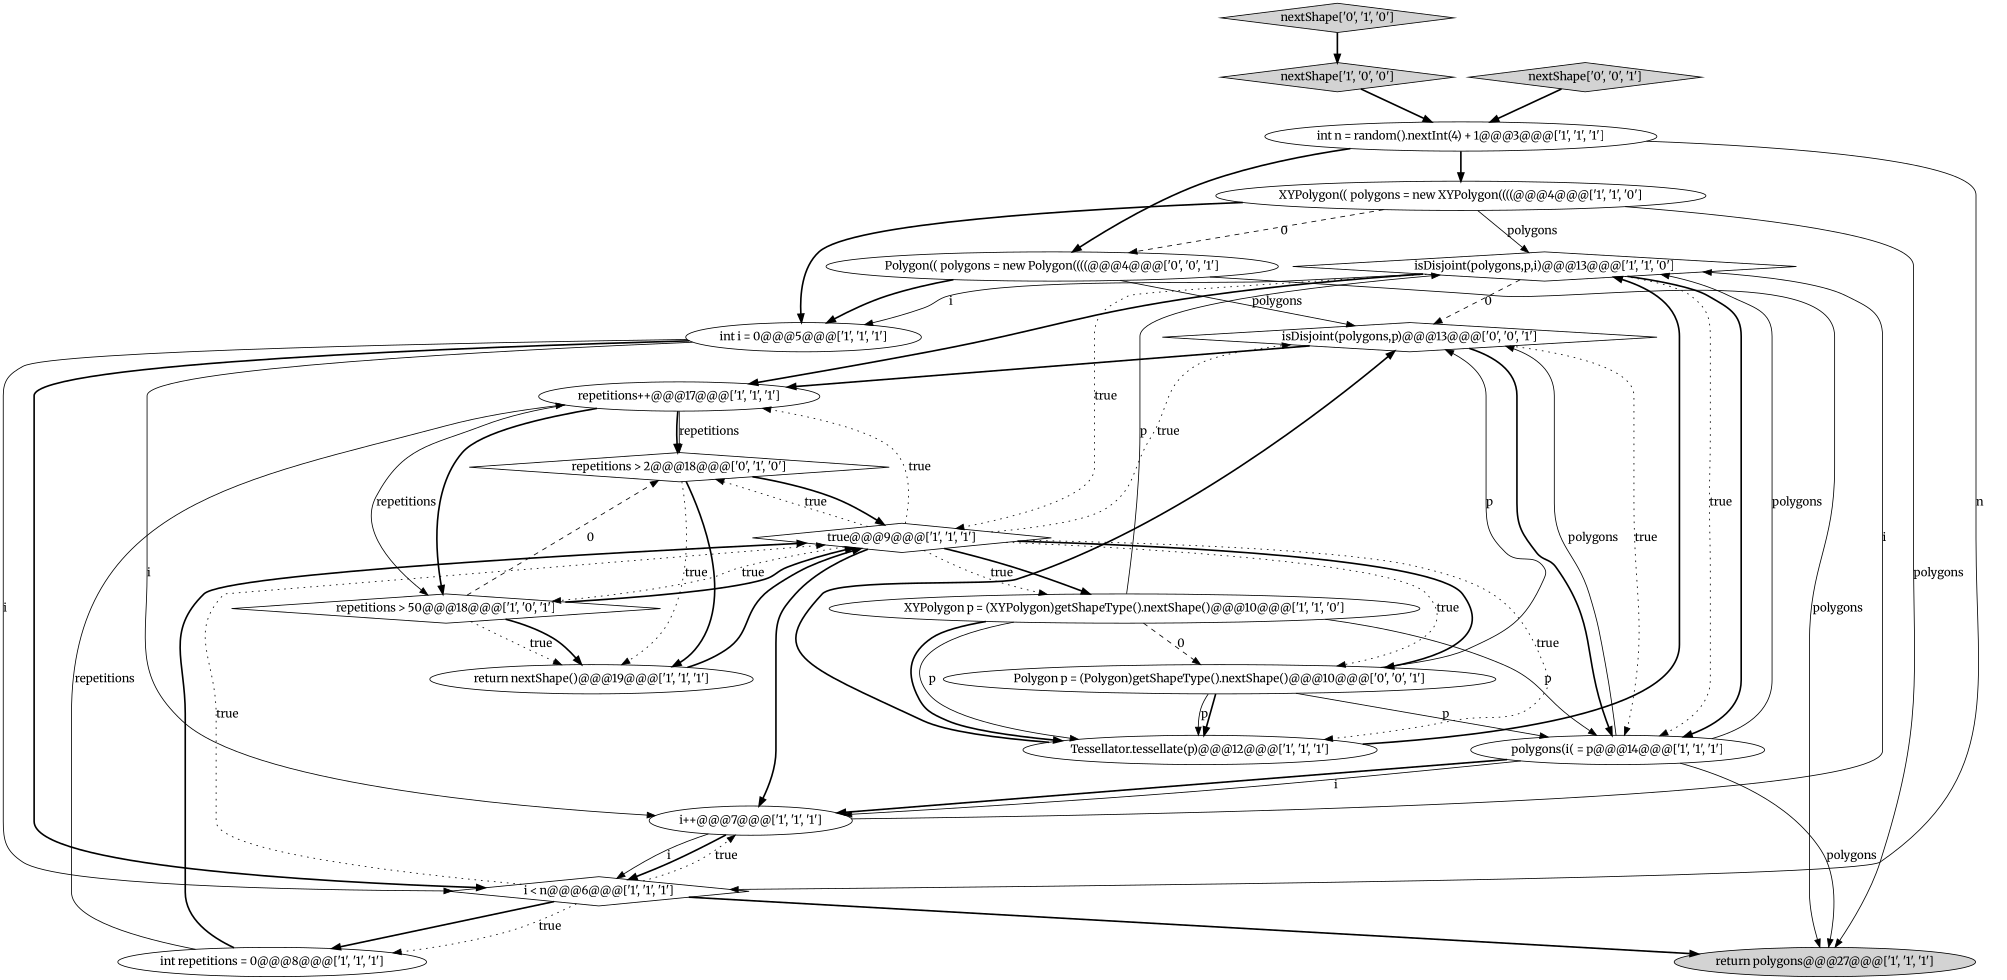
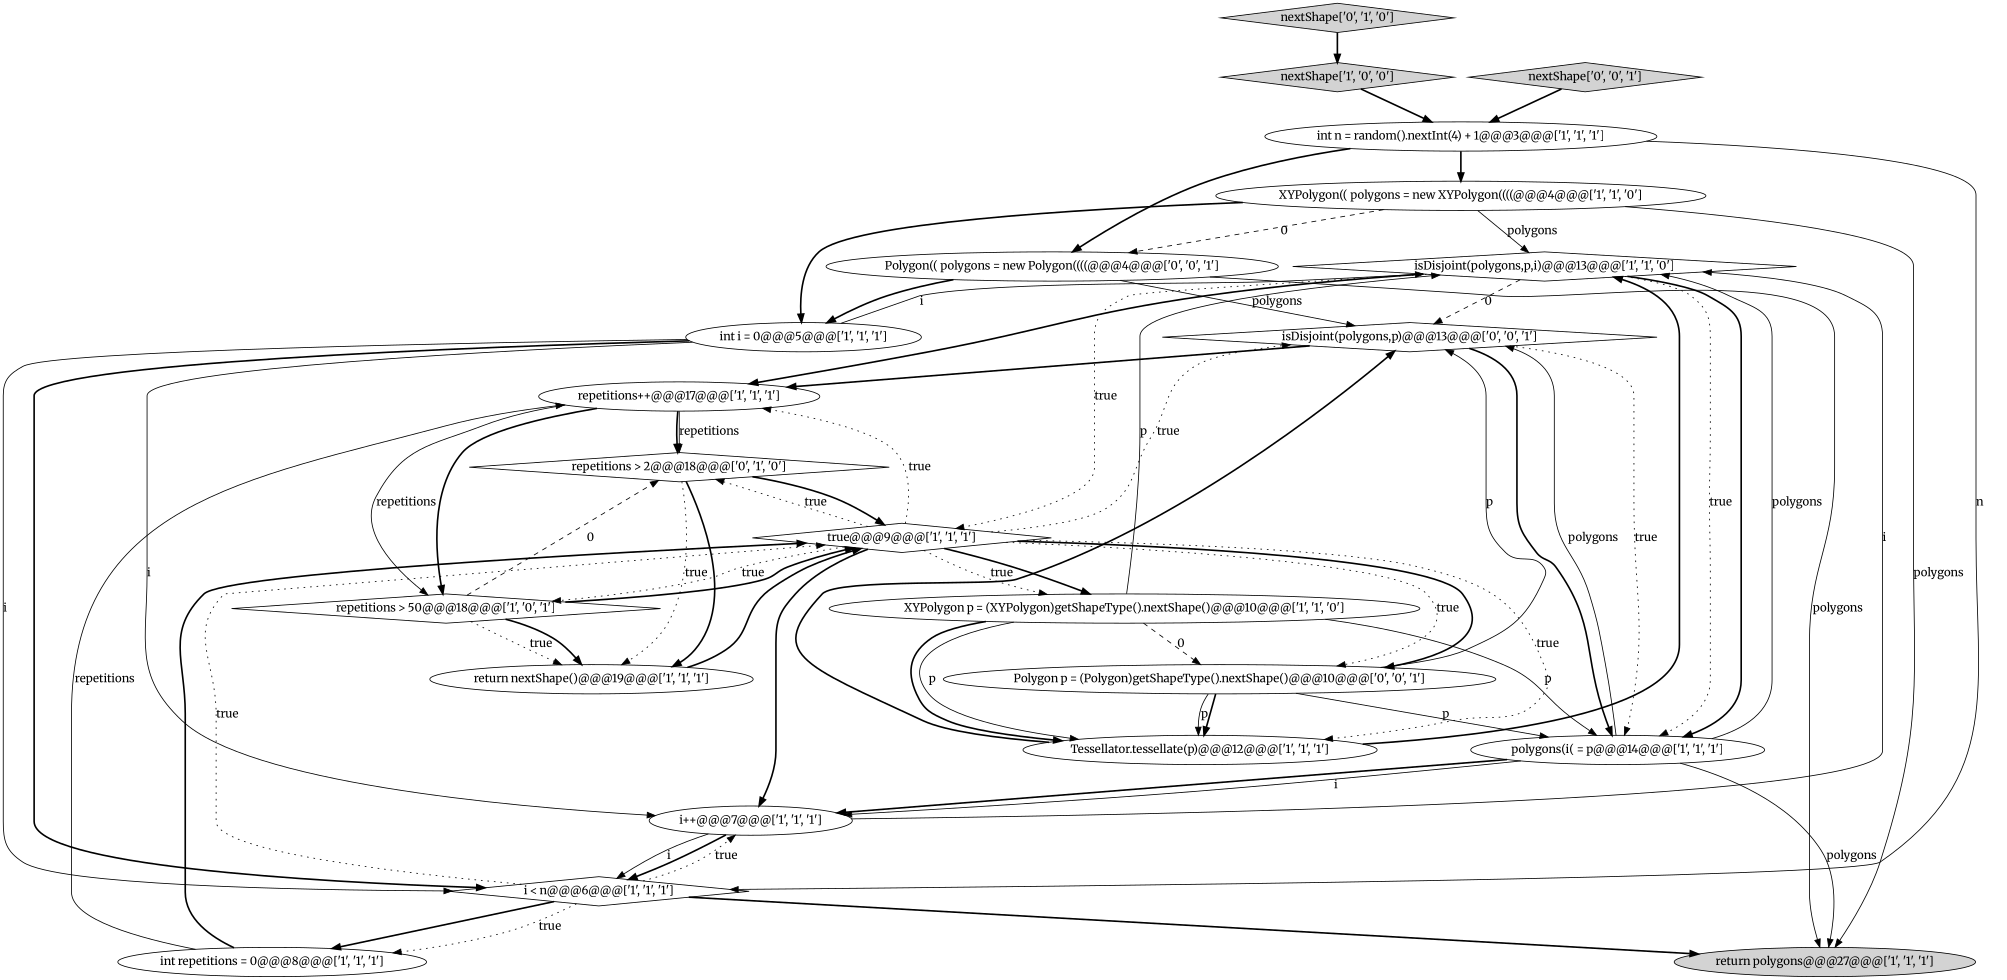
(1159, 283) -> (1111, 284)
